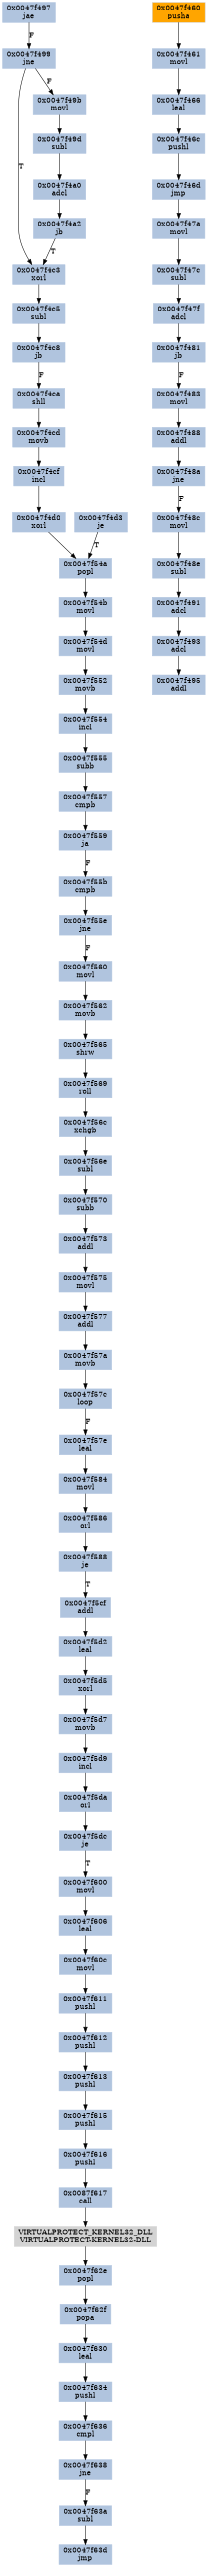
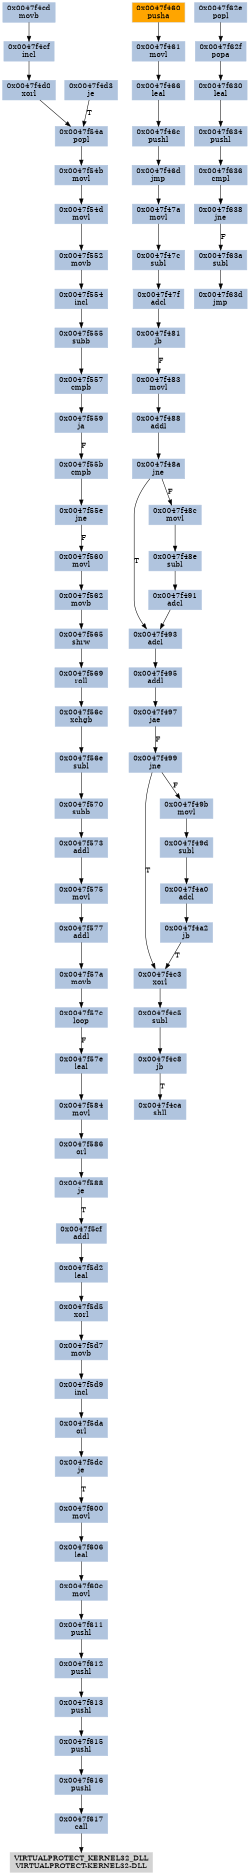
(41, 375) -> (163, 1087)
(39, 415) -> none
none -> (134, 551)
none -> (155, 694)
(85, 2198) -> (81, 1824)
(85, 2253) -> none
